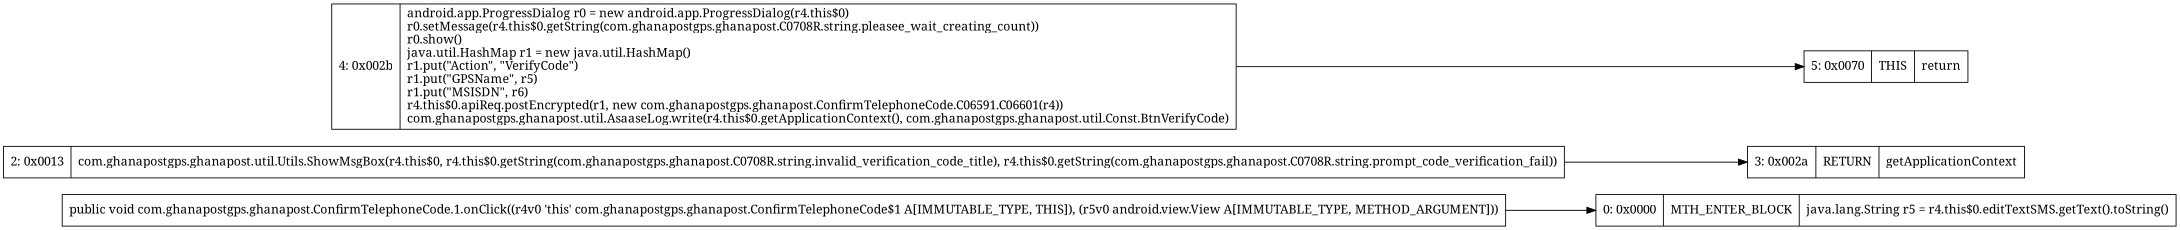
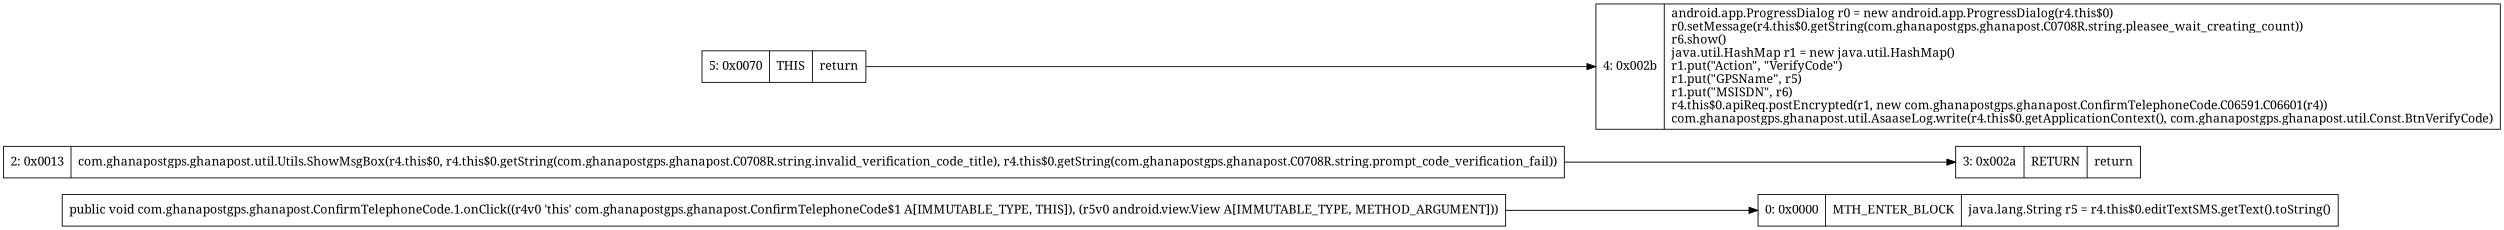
(435, 40) -> (1699, 40)
(1516, 67) -> (1226, 67)
(1952, 162) -> (2114, 162)
